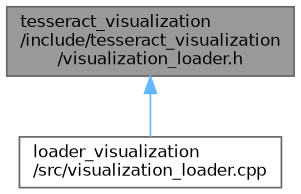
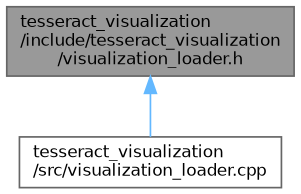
(150, 162) -> (150, 162)
